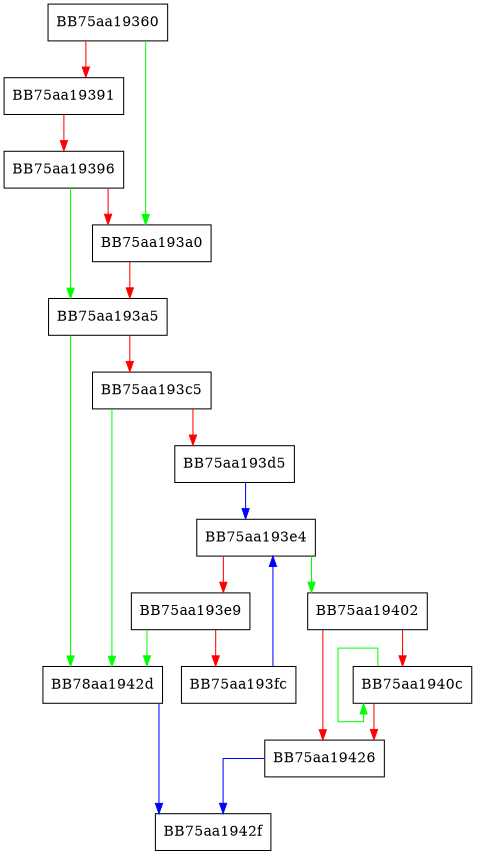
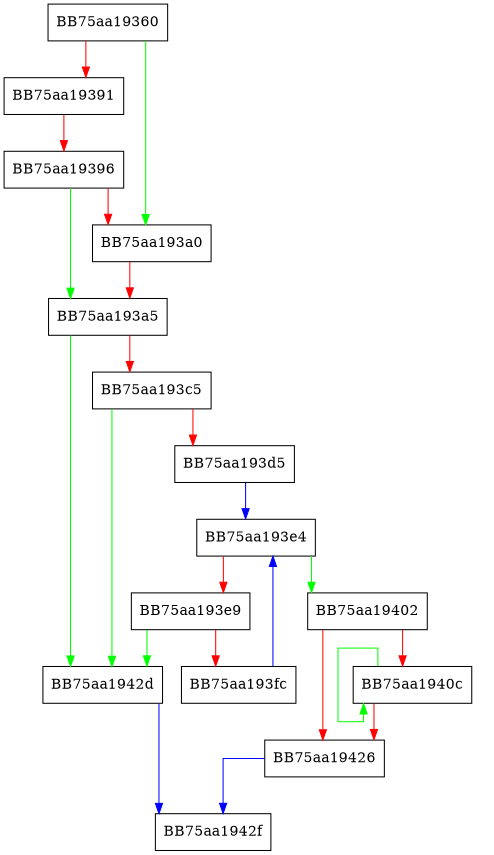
(103, 685) -> (103, 685)
